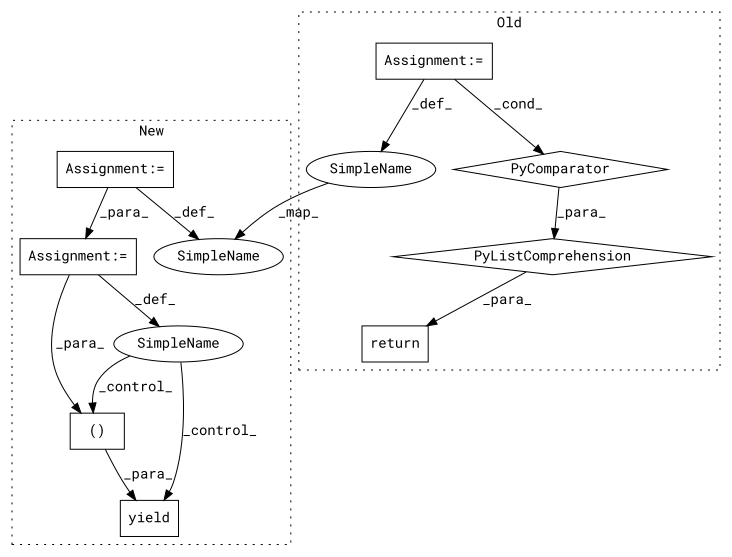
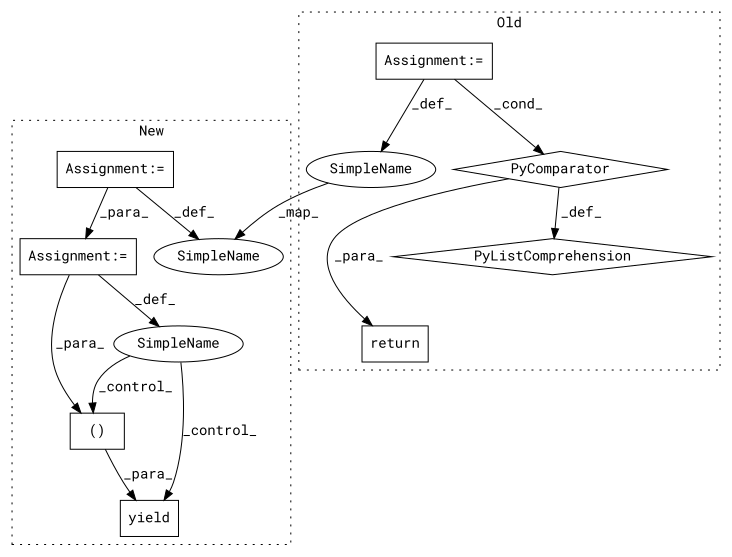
(582, 213) -> (582, 213)
(481, 297) -> (373, 214)
